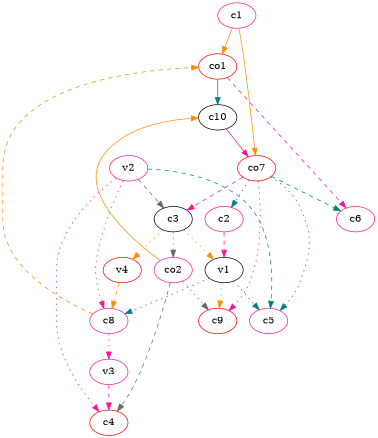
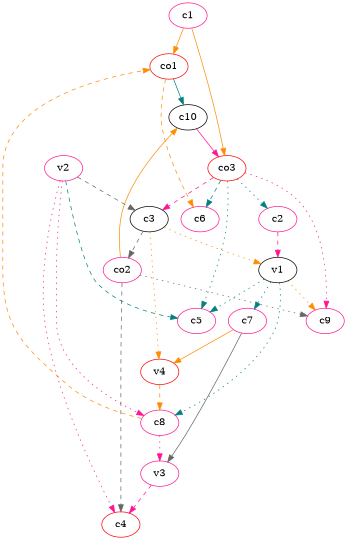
(284, 140) -> (164, 136)
(257, 168) -> (227, 168)
(173, 241) -> (137, 241)
(218, 321) -> (325, 321)
none -> (247, 321)
